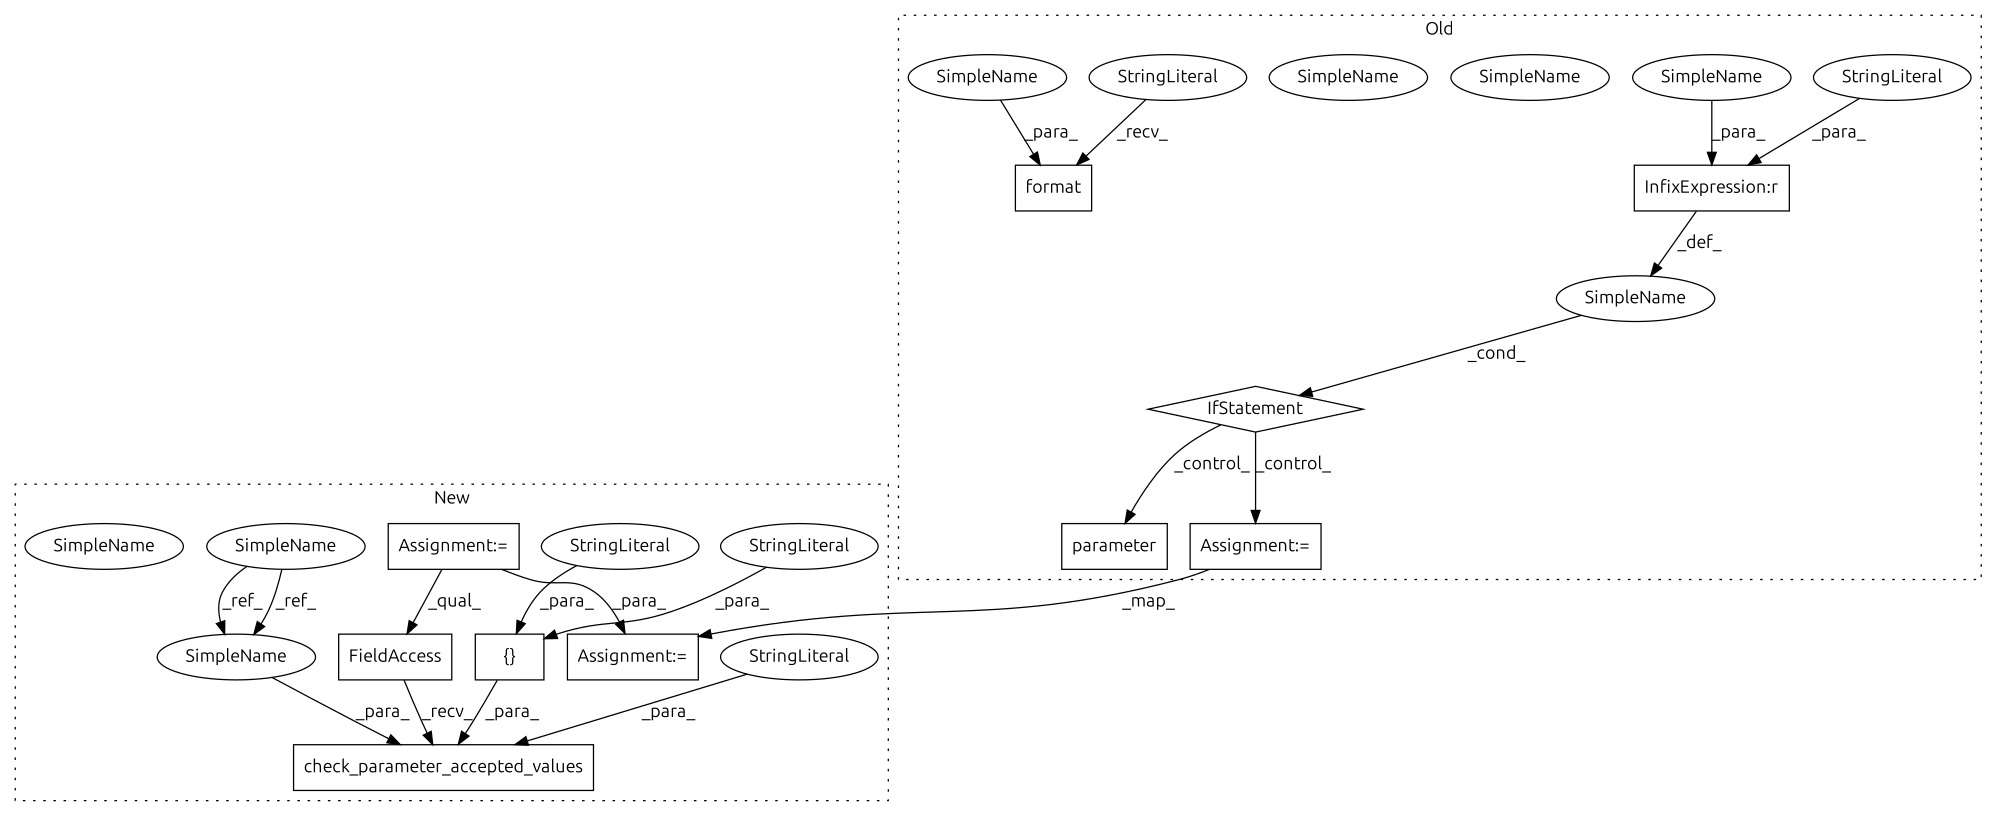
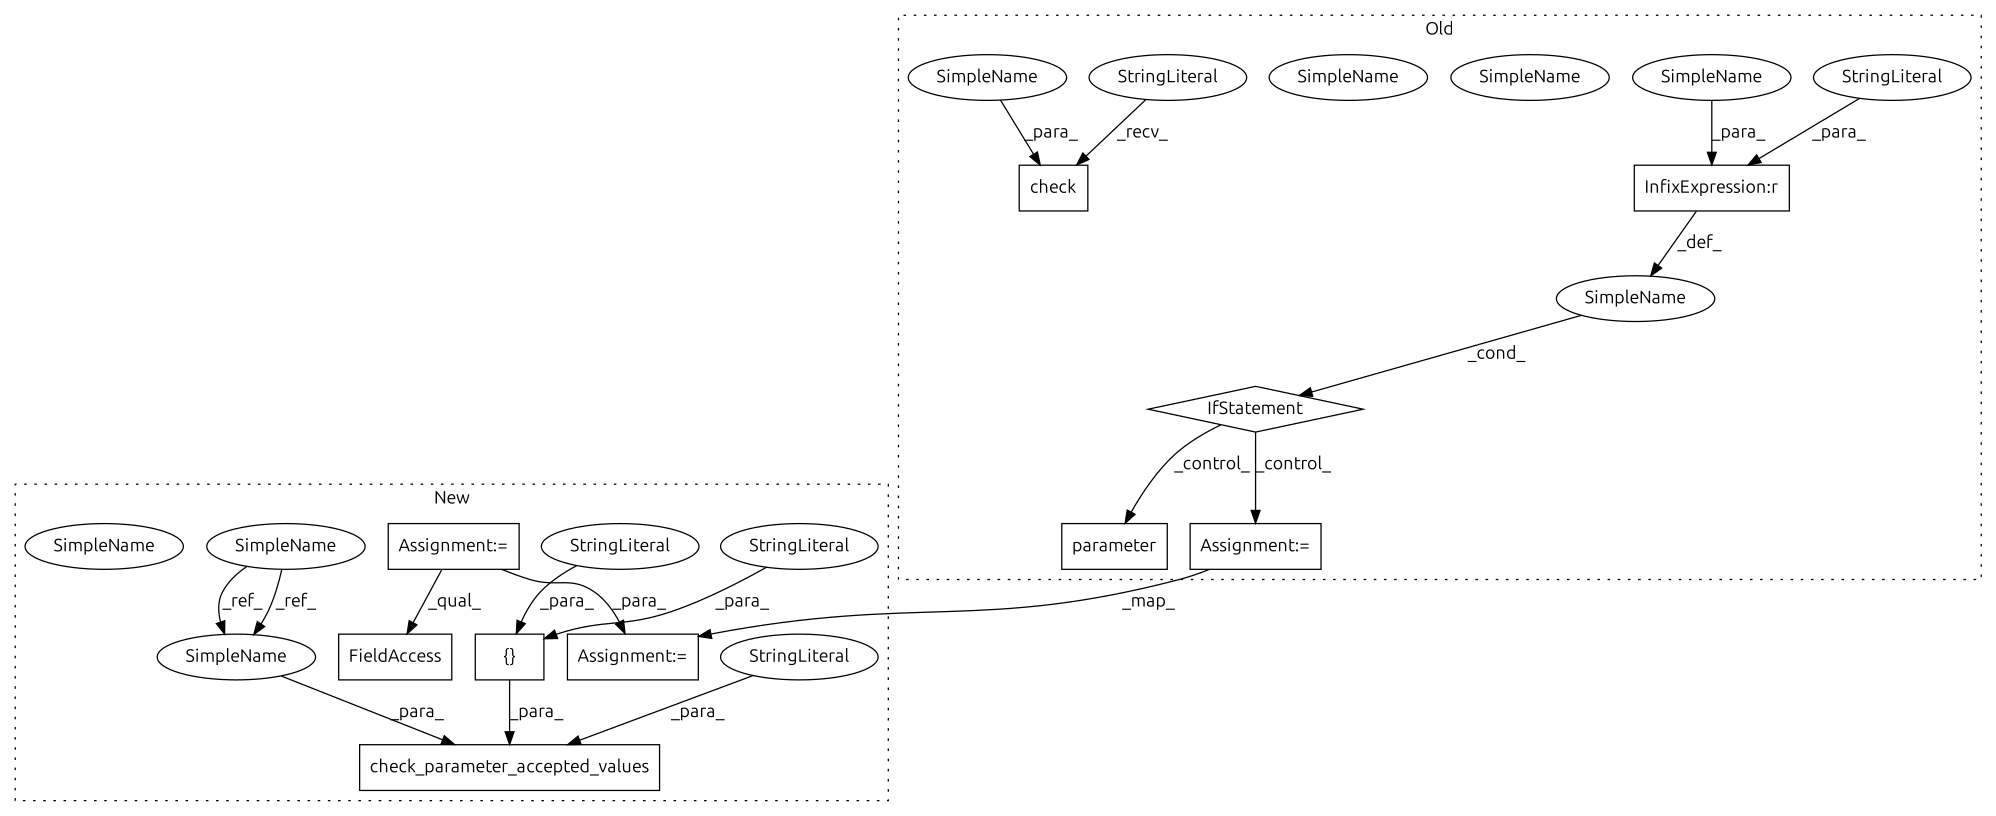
(1054, 188) -> (1054, 188)
(415, 707) -> none
